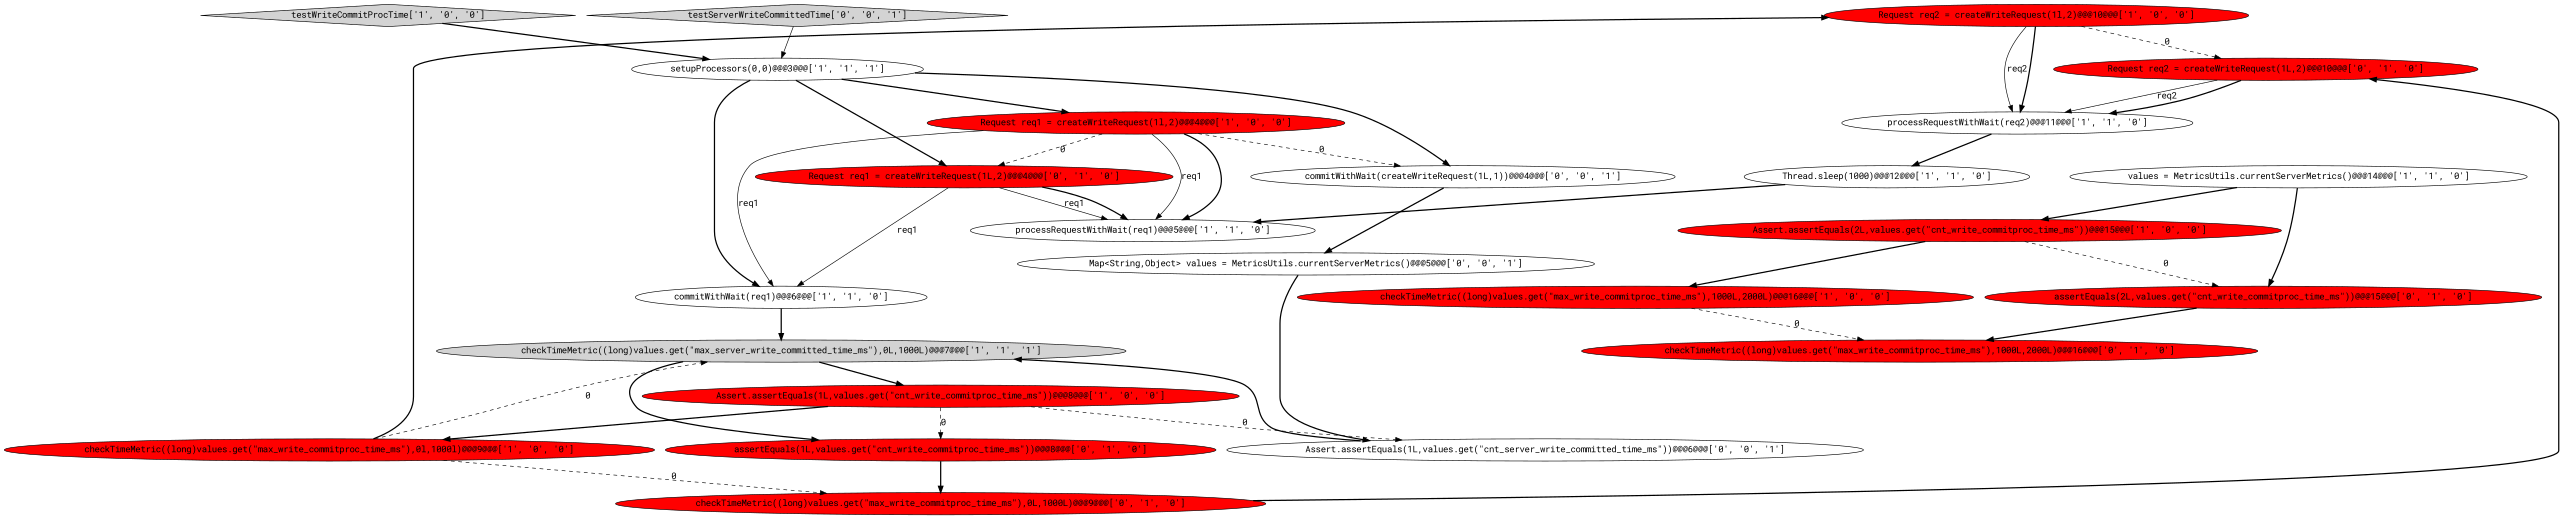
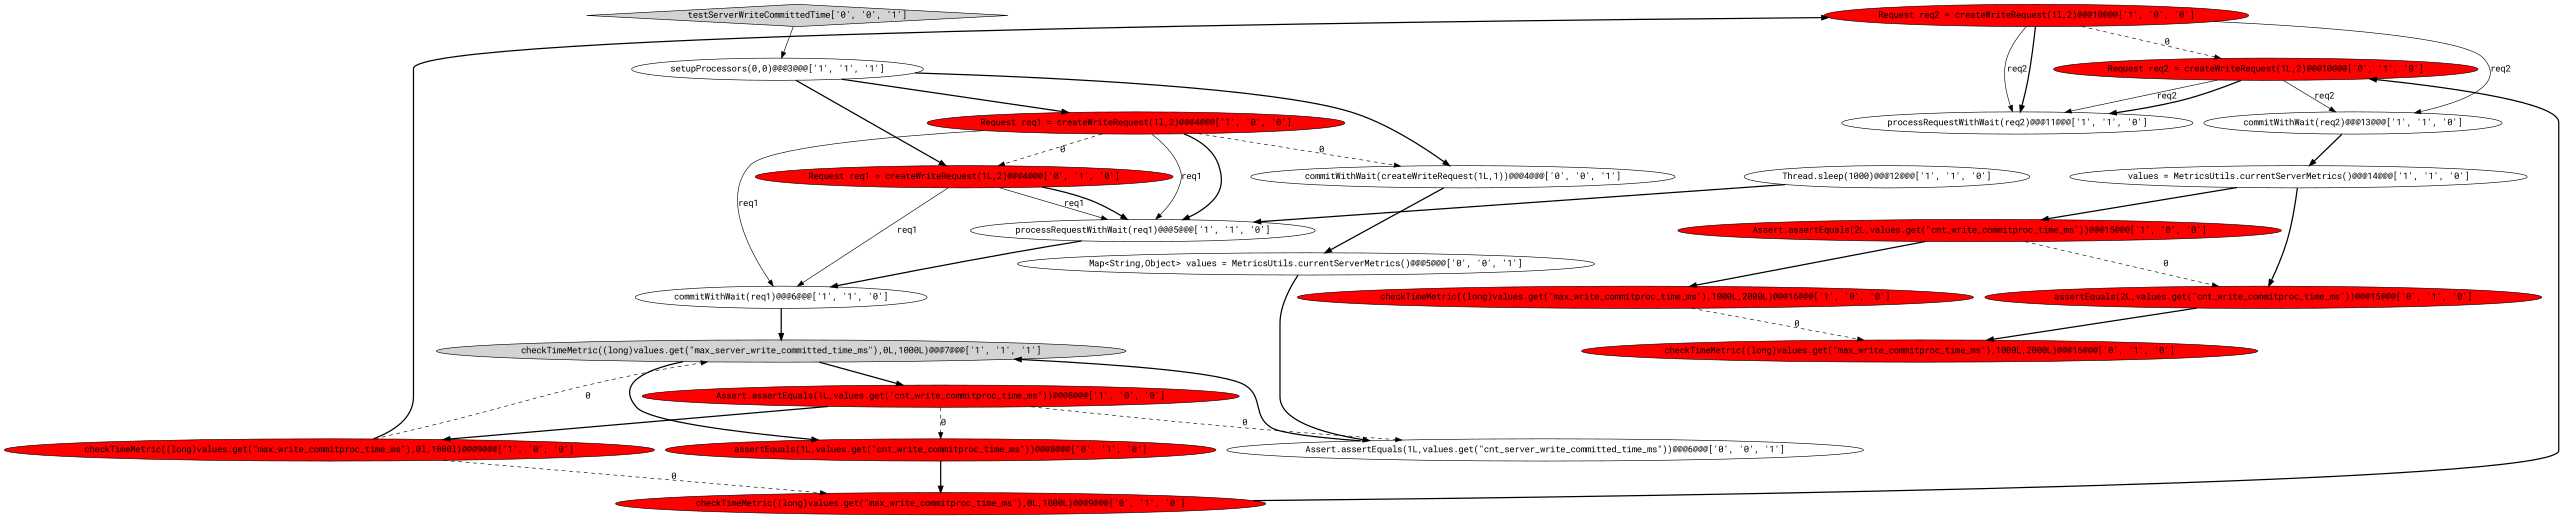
(388, 15) -> none
none -> (2353, 123)
(1955, 149) -> none
(714, 182) -> (959, 262)
